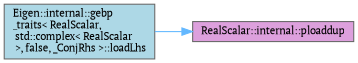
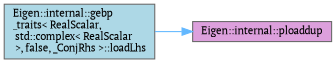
(273, 32) -> (262, 32)
